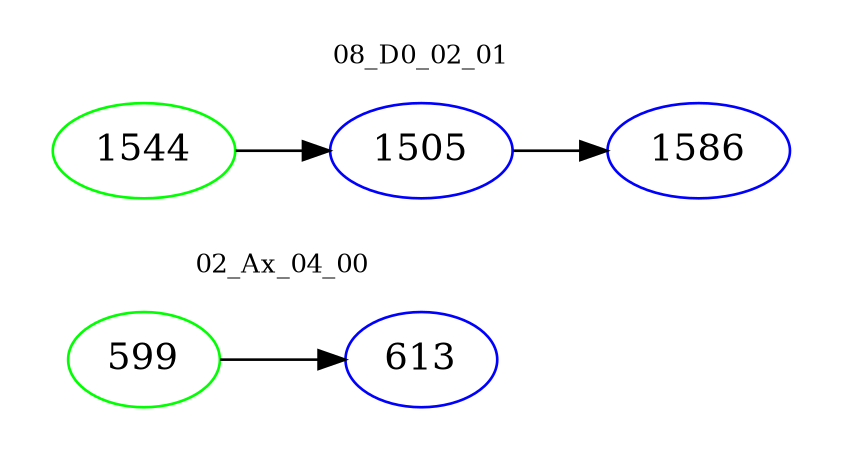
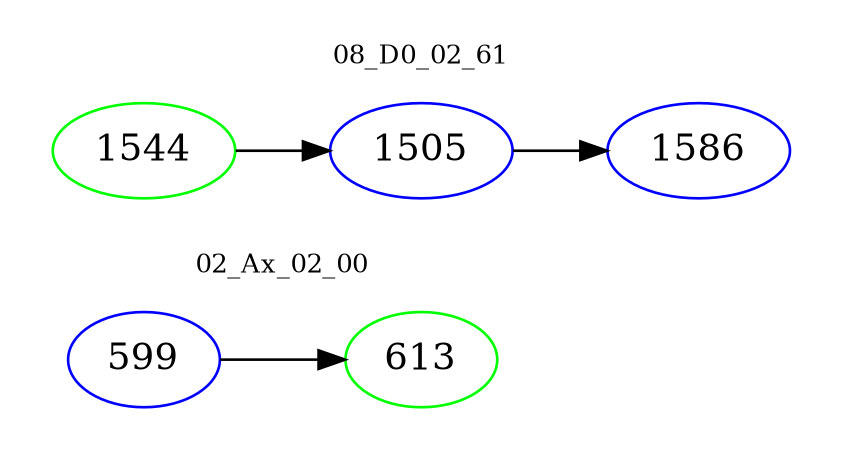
(421, 57) -> (421, 57)
(283, 266) -> (283, 266)
(144, 360) -> (144, 360)
(421, 360) -> (421, 360)
